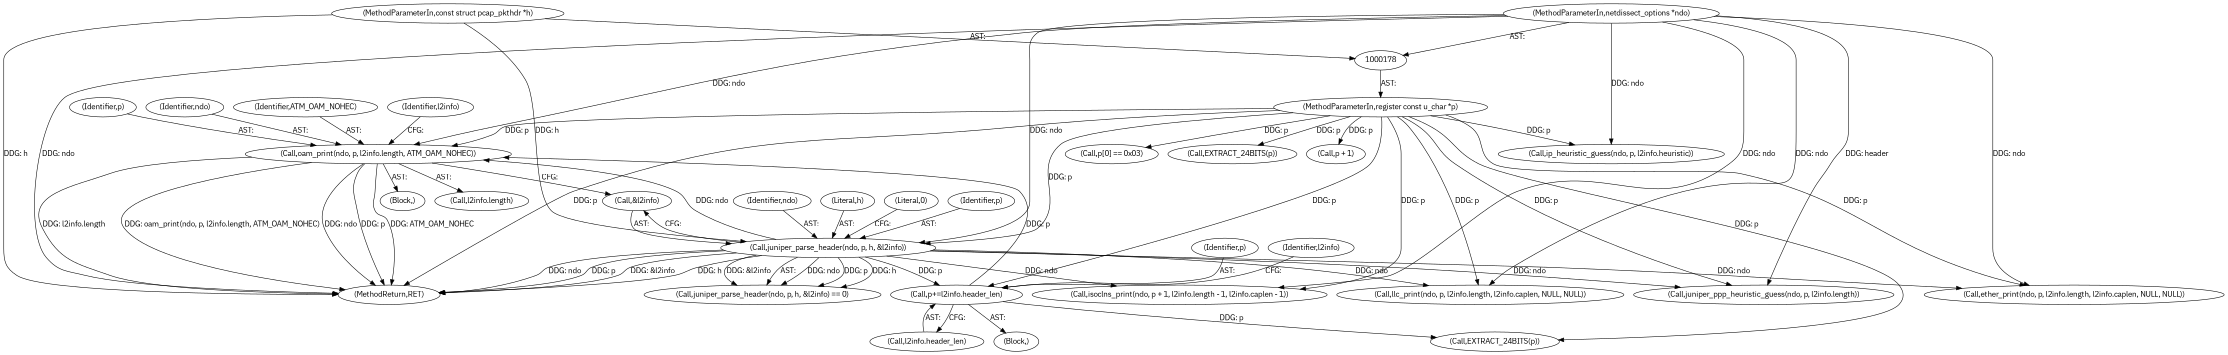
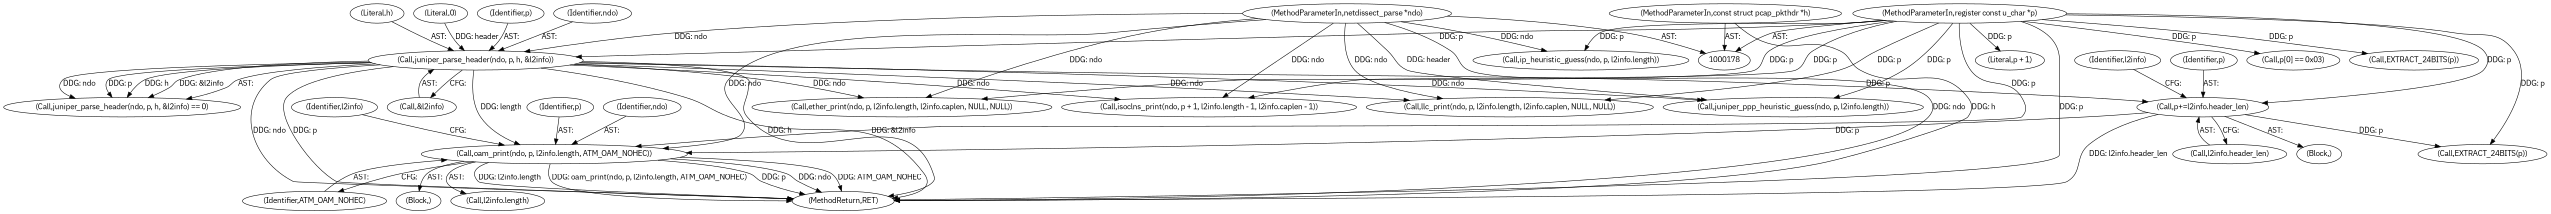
(1611, 13) -> (1347, 13)
(1381, 81) -> (1795, 29)
(1336, 154) -> (2010, 60)
(1611, 154) -> (1581, 60)
(519, 177) -> (408, 172)
none -> (1544, 196)
(545, 199) -> none
(712, 201) -> (501, 107)
(884, 224) -> (477, 37)
